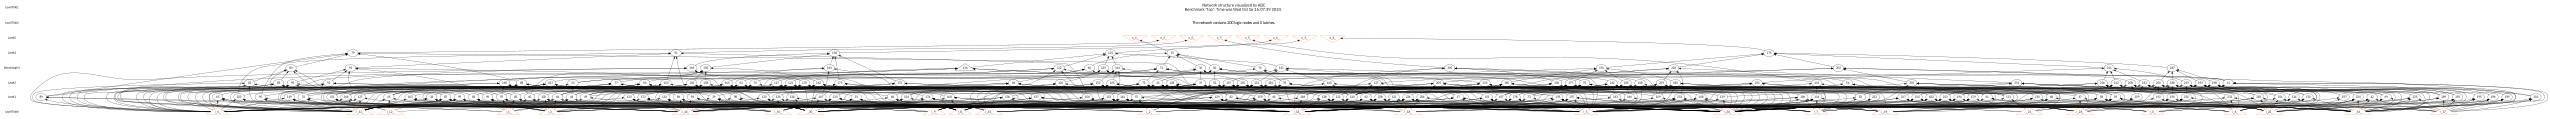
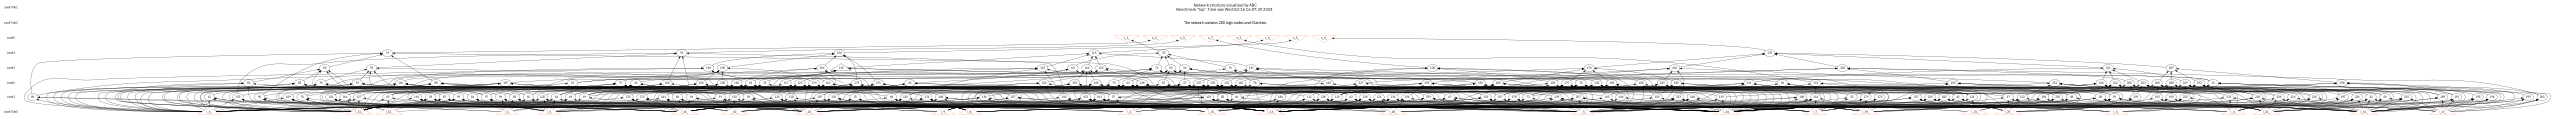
(12, 68) -> (11, 68)
(1797, 106) -> (1785, 106)
(2165, 107) -> (2105, 87)
